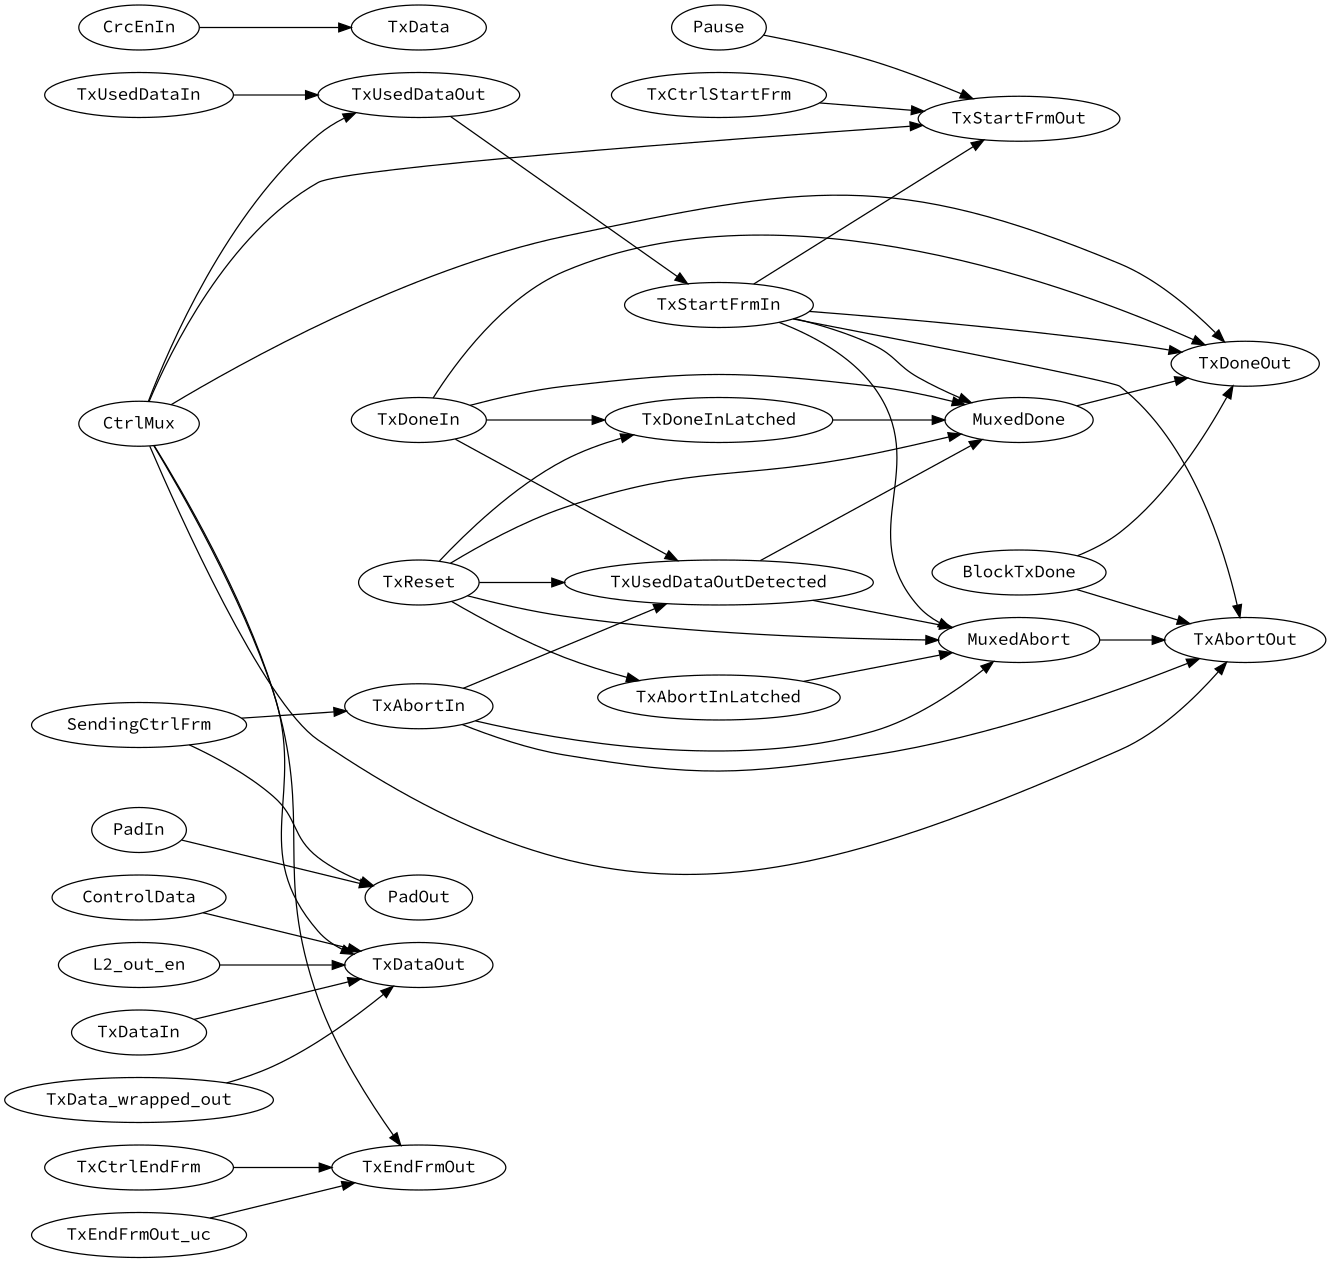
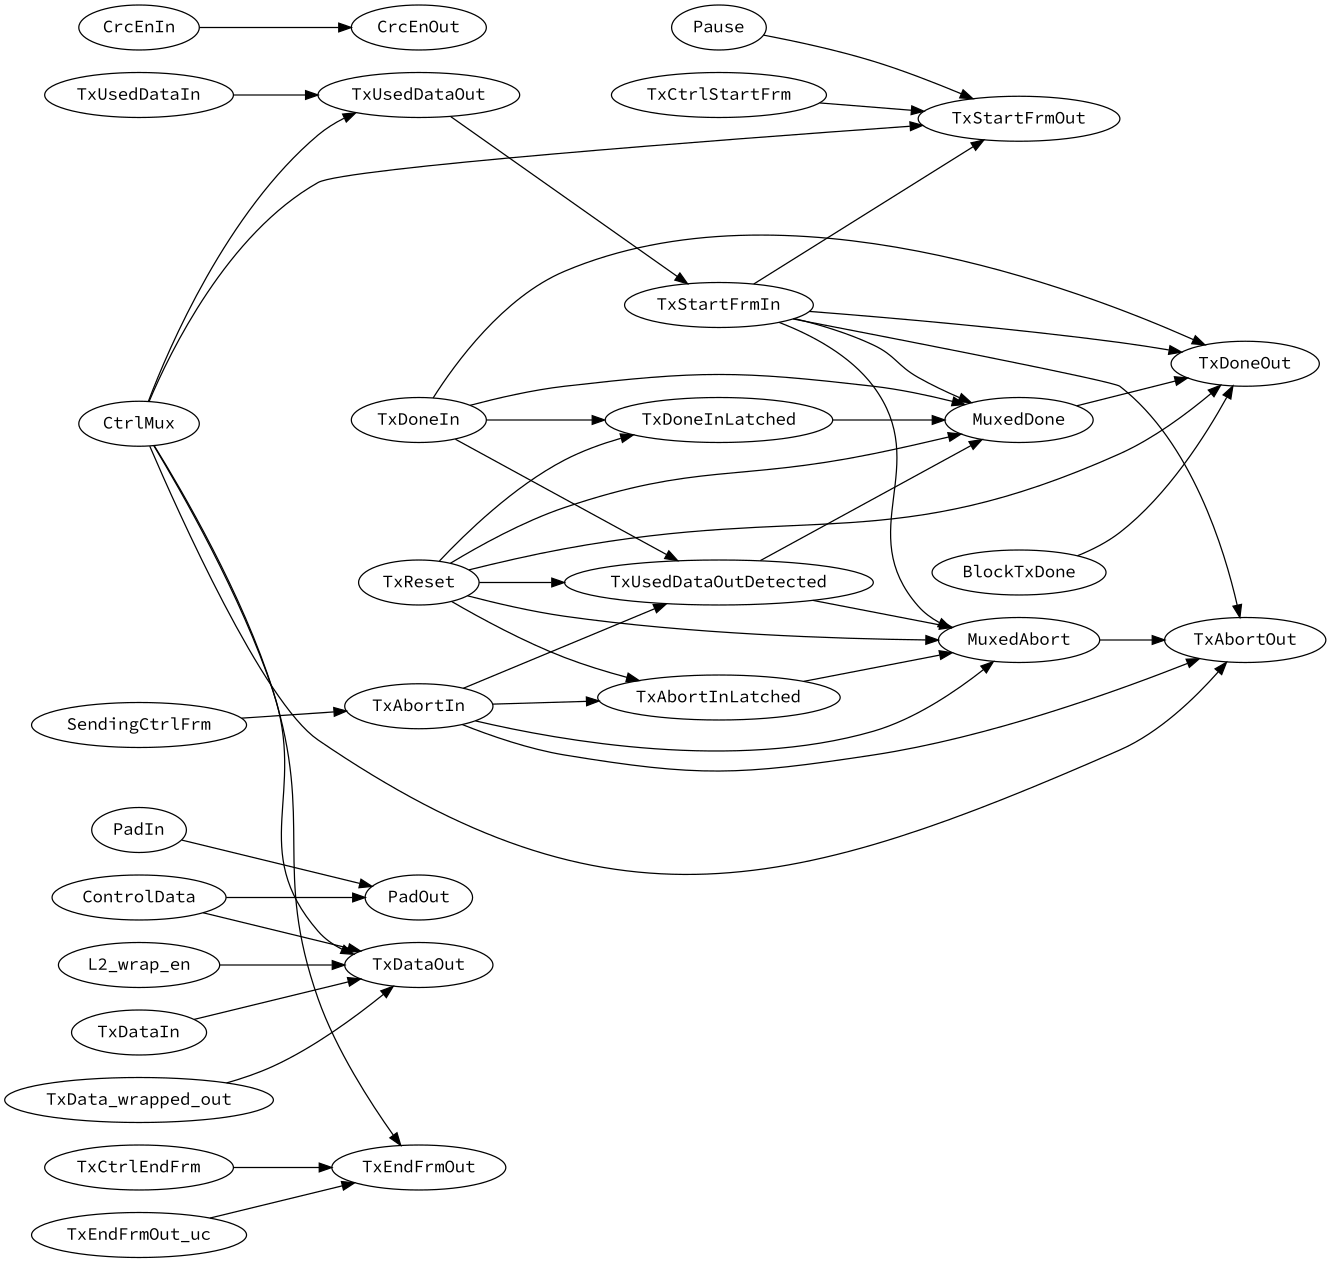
(419, 28) -> (419, 28)
(691, 211) -> (852, 522)
(1127, 605) -> none
none -> (539, 703)
(275, 798) -> (286, 898)
(139, 965) -> (139, 965)
